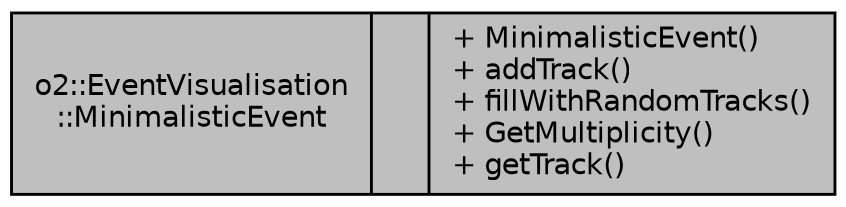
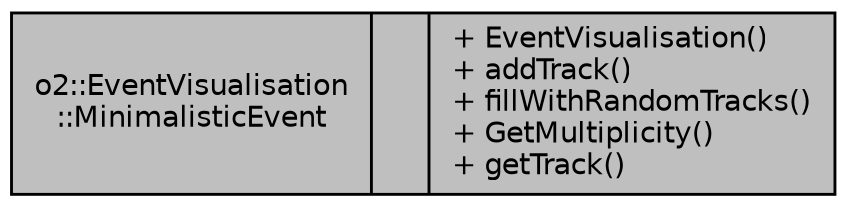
(606, 39) -> (610, 39)
